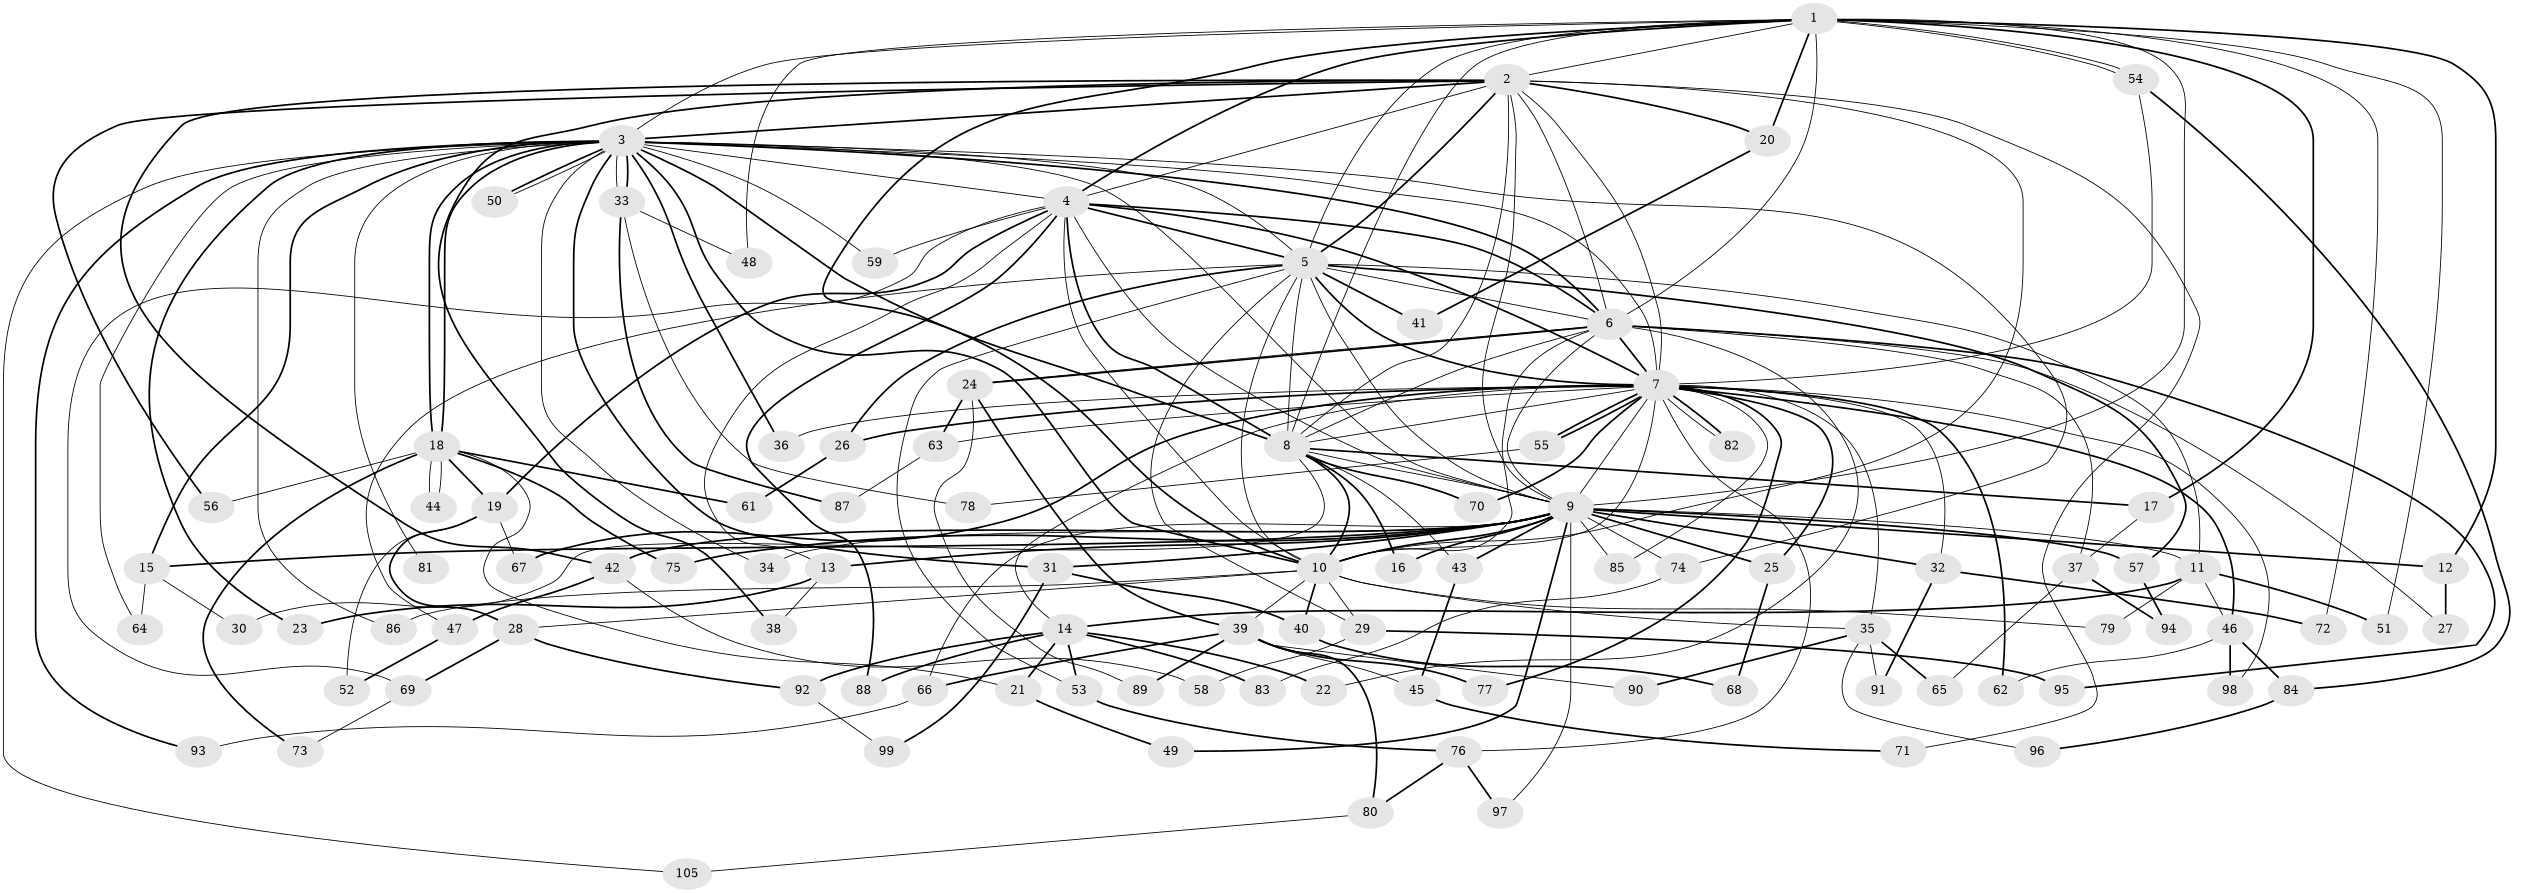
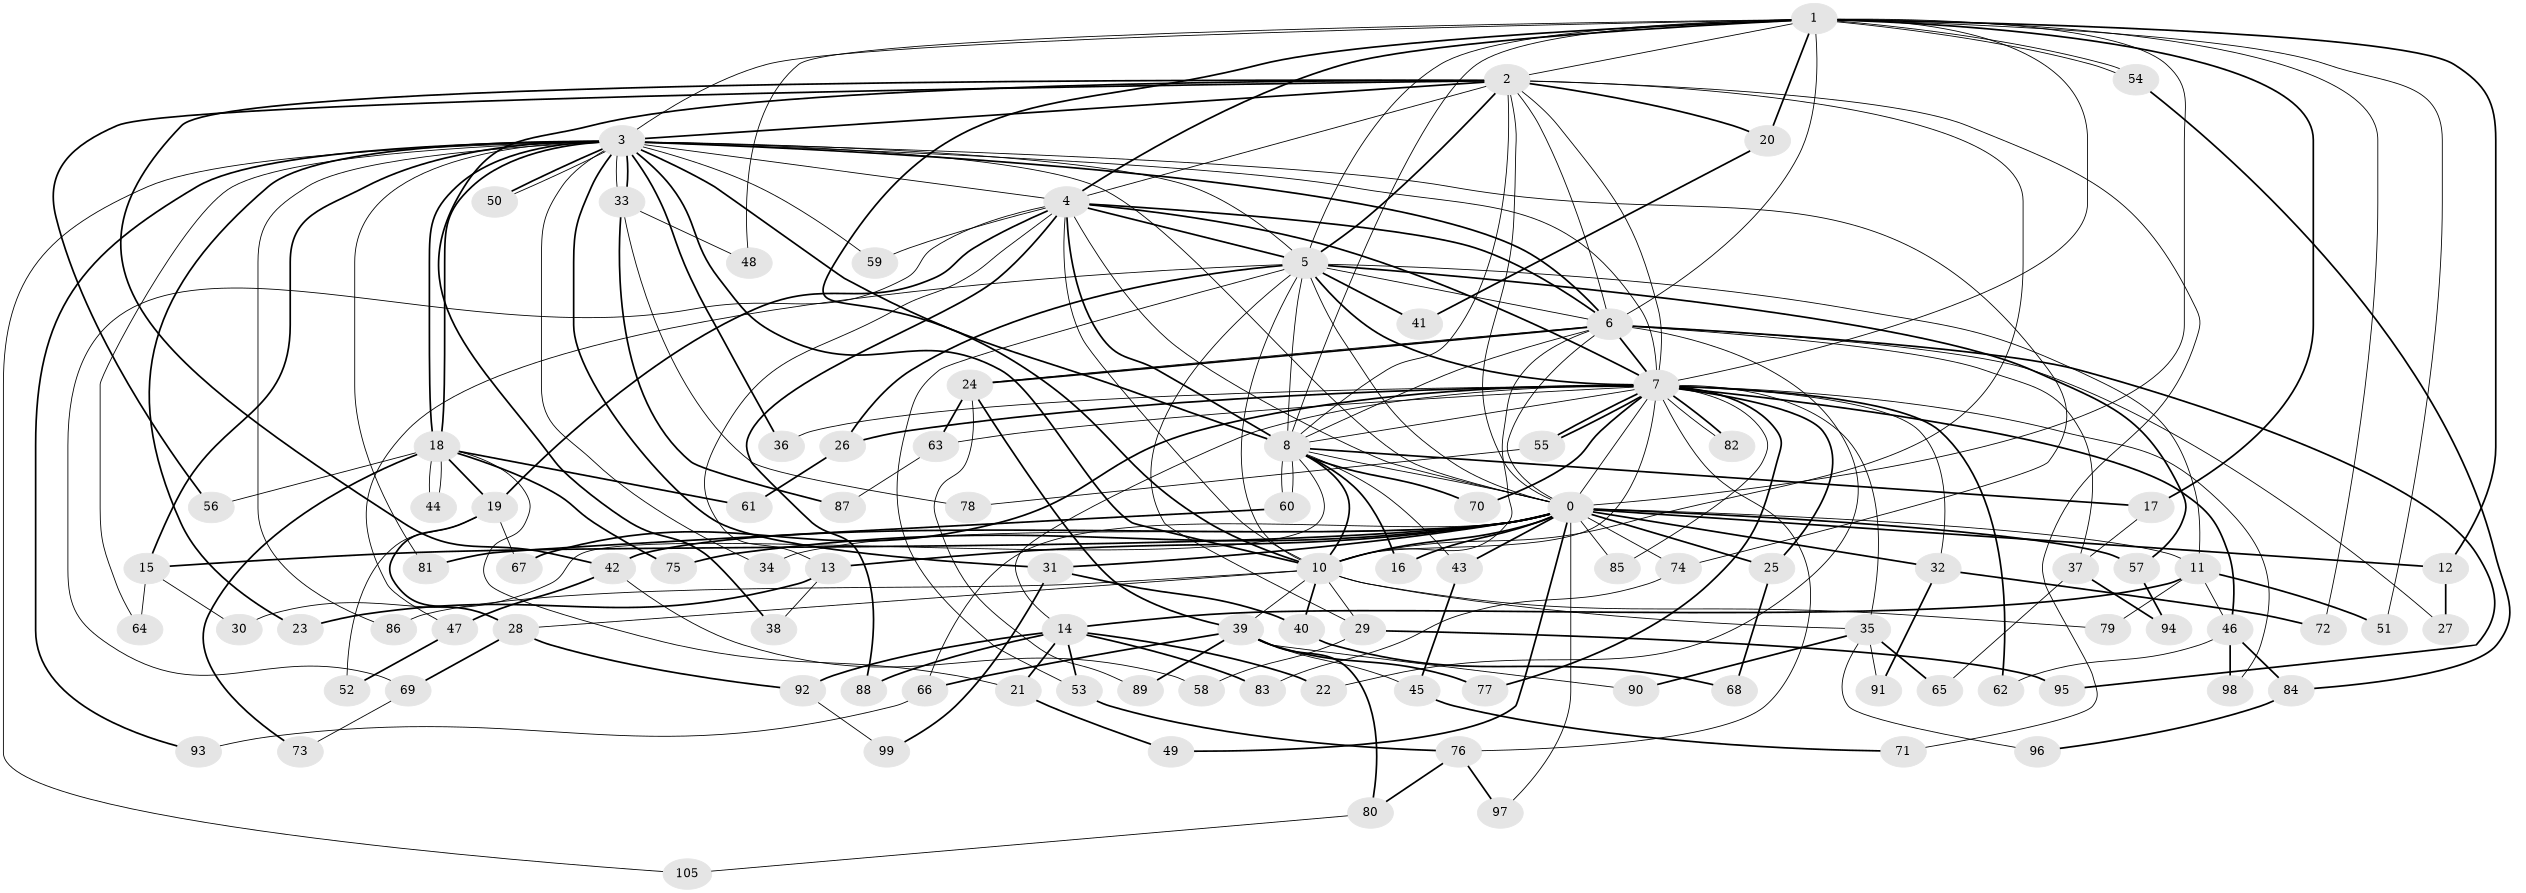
(2032, 343) -> (2065, 243)
none -> (1287, 507)
(1571, 507) -> (1571, 507)
